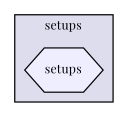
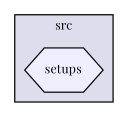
(64, 26) -> (64, 26)
